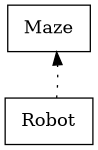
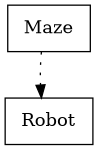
(58, 81) -> (40, 68)
